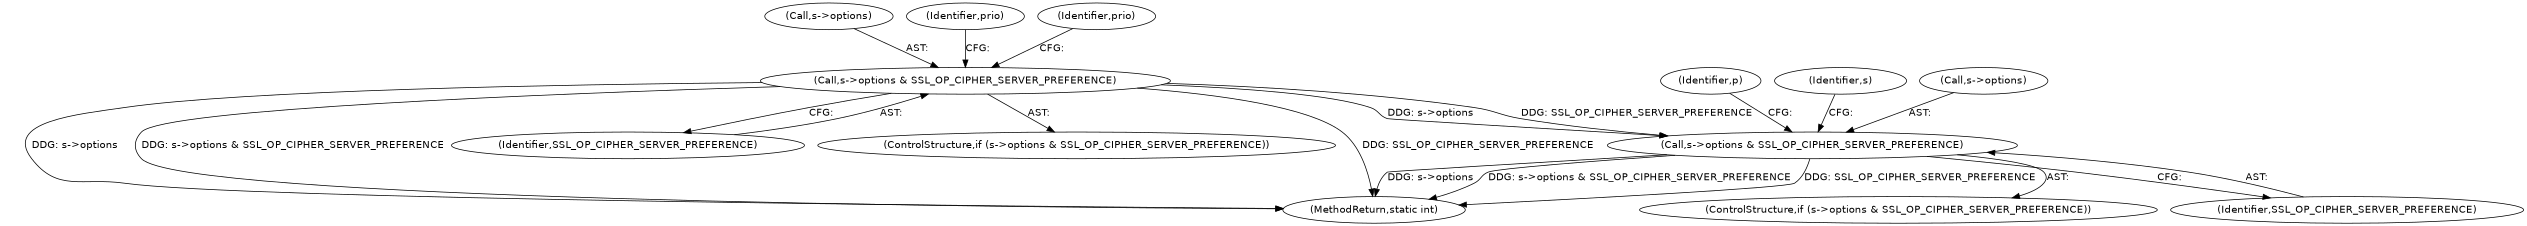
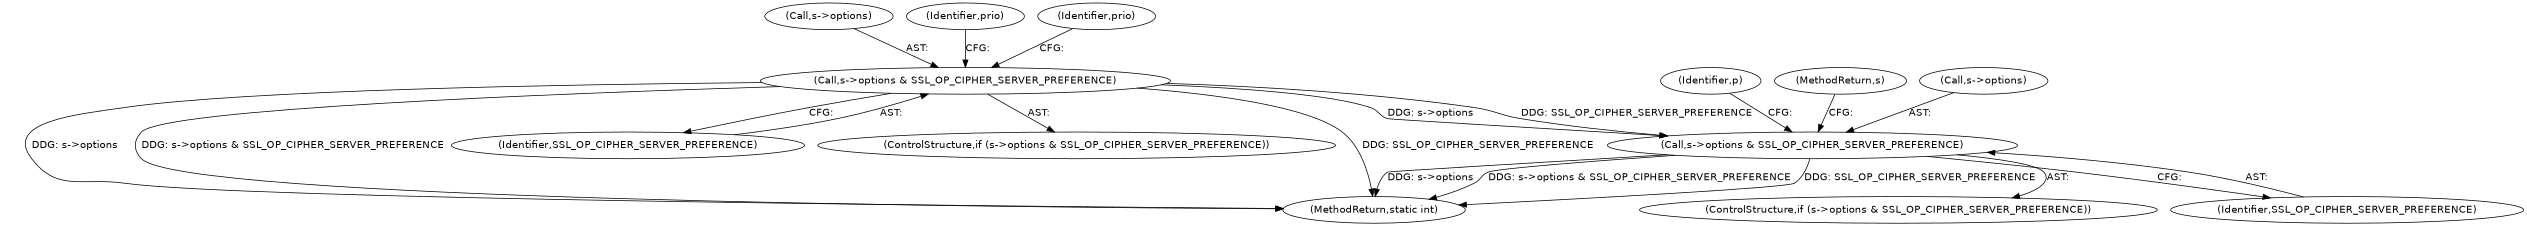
(1841, 81) -> (1841, 81)
